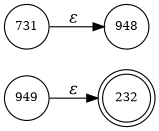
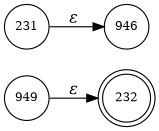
(27, 27) -> (27, 27)
(127, 27) -> (127, 27)
